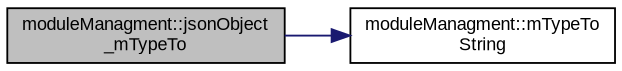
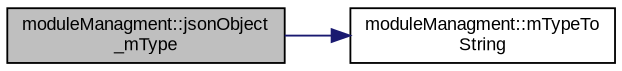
(146, 36) -> (146, 36)
